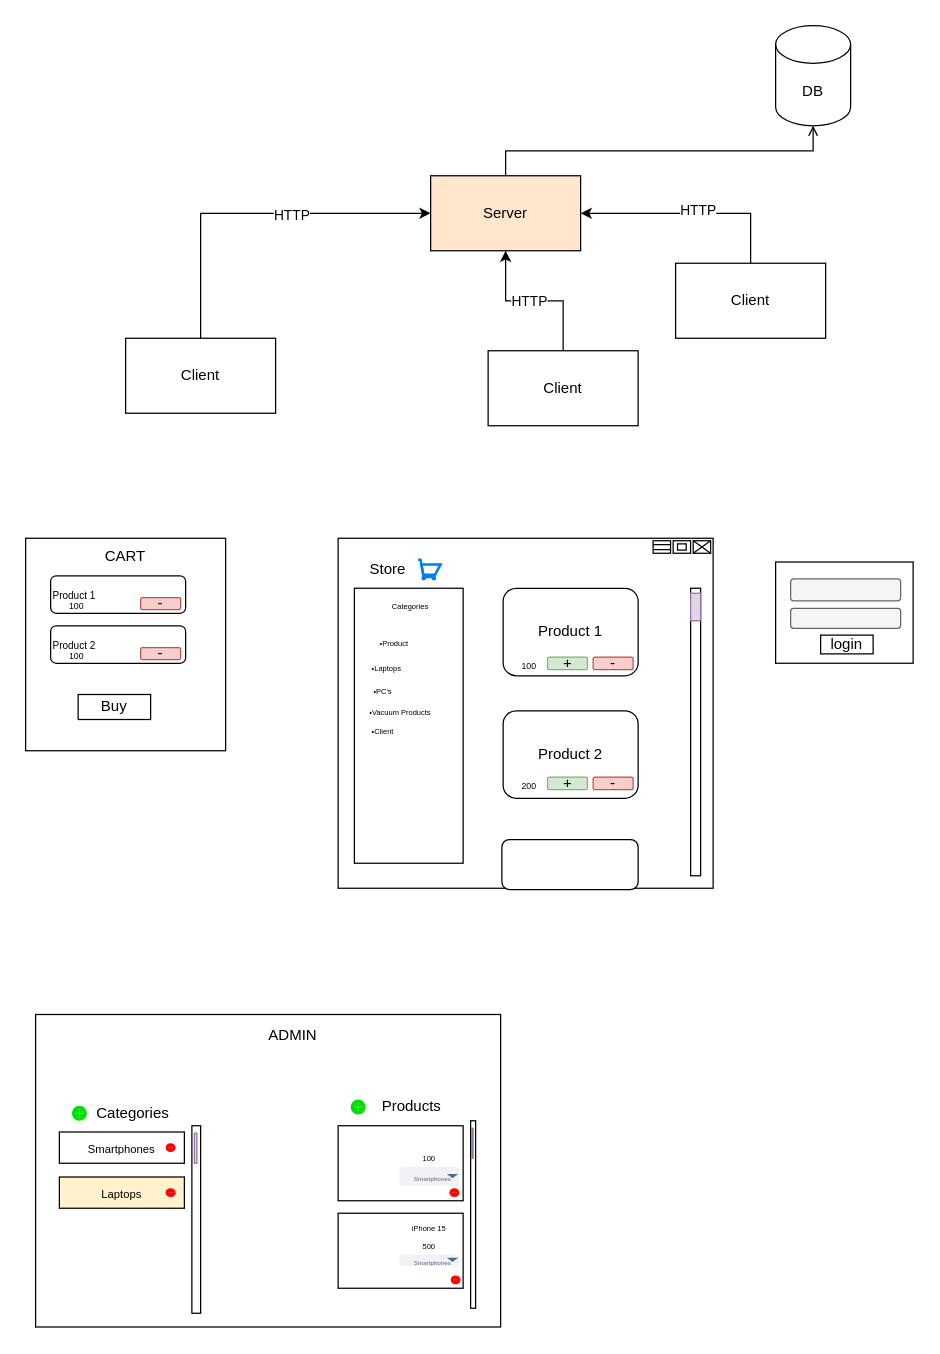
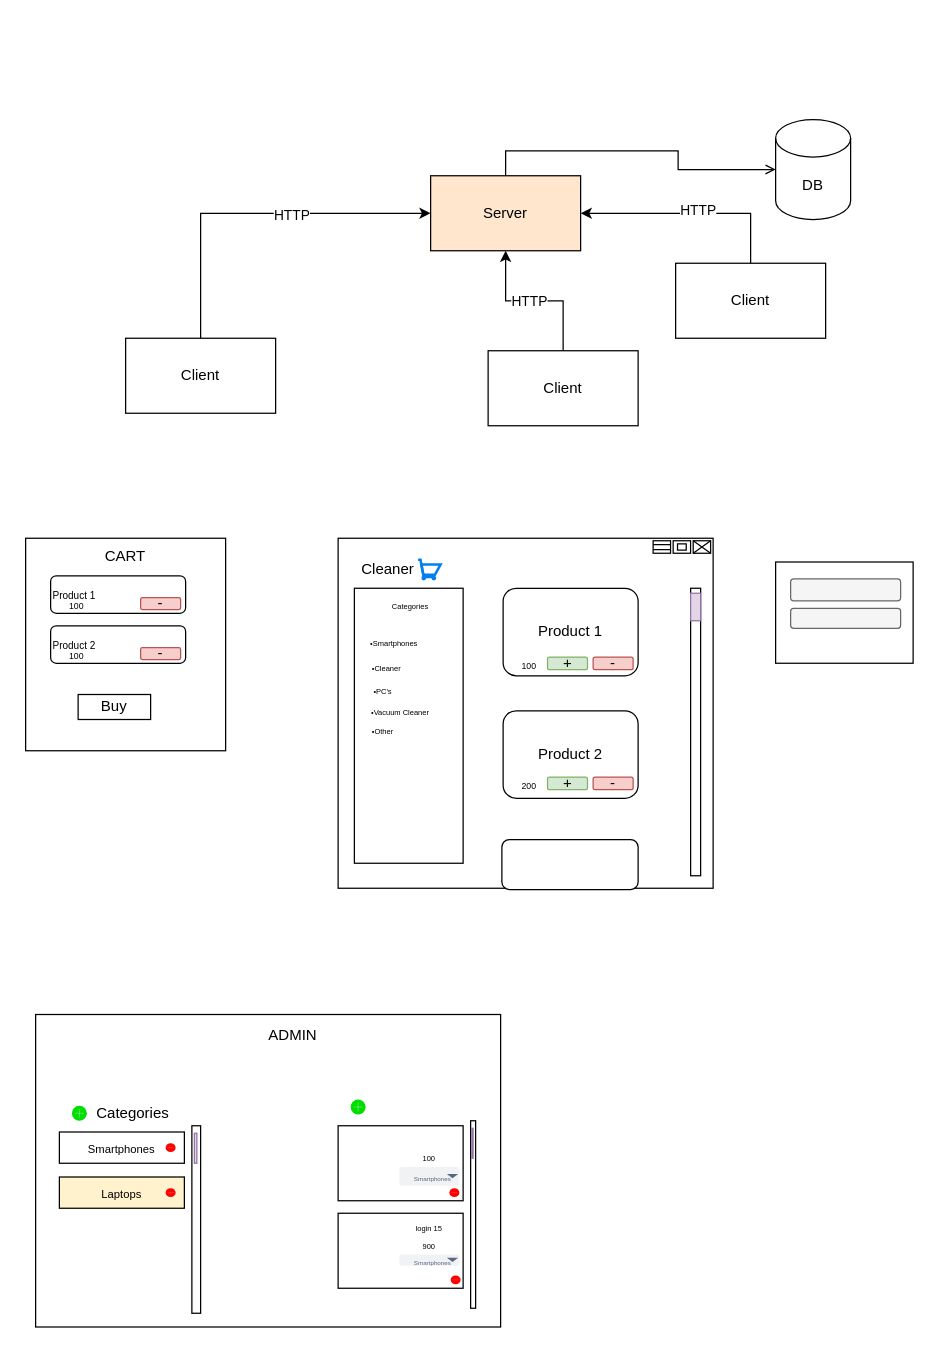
(813, 76) -> (813, 169)
(388, 569) -> (388, 569)
(394, 644) -> (394, 644)
(847, 644) -> none
(387, 669) -> (387, 669)
(401, 713) -> (401, 713)
(383, 732) -> (383, 732)
(412, 1107) -> none
(429, 1229) -> (429, 1229)
(429, 1247) -> (429, 1247)
